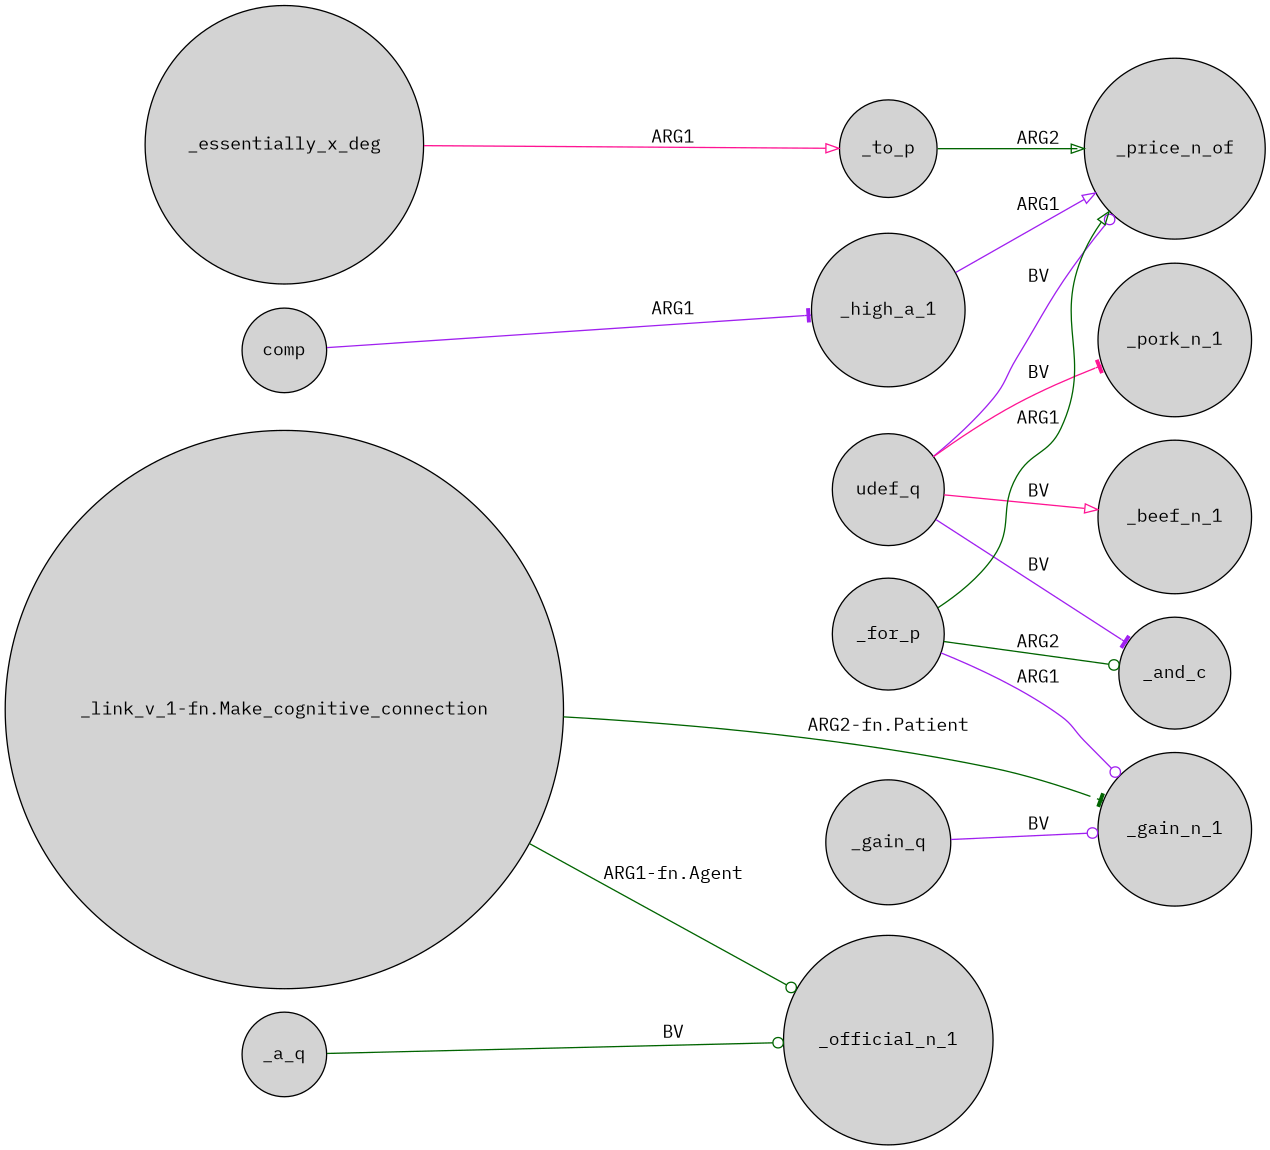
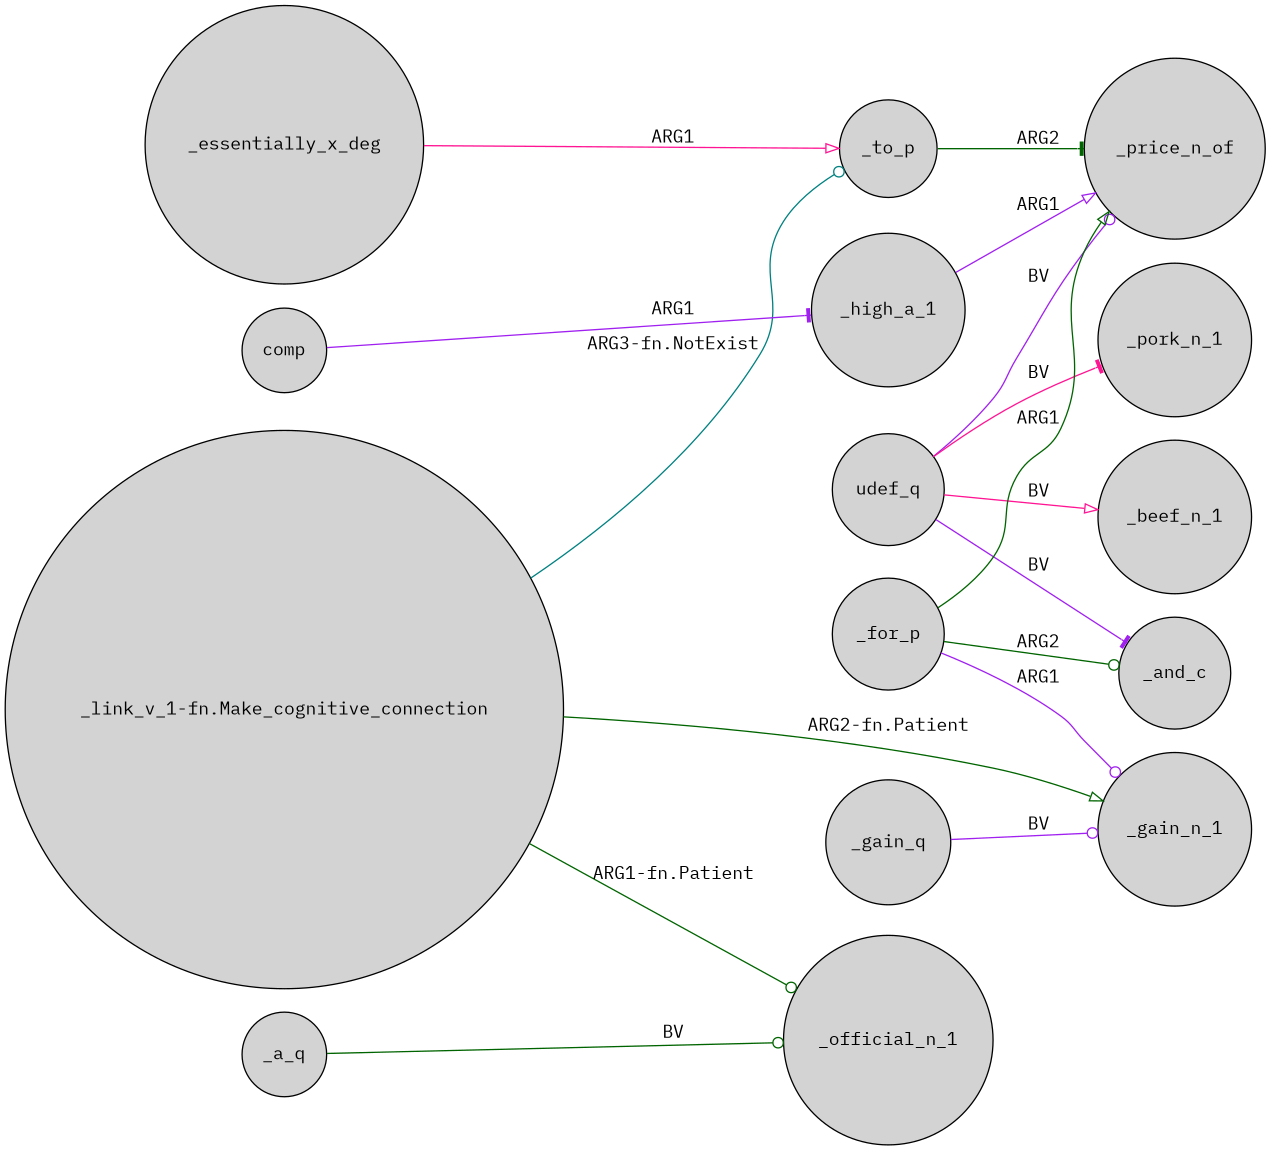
(1008, 149) -> (1008, 149)
none -> (727, 401)
(830, 741) -> (830, 741)
(673, 874) -> (673, 874)
